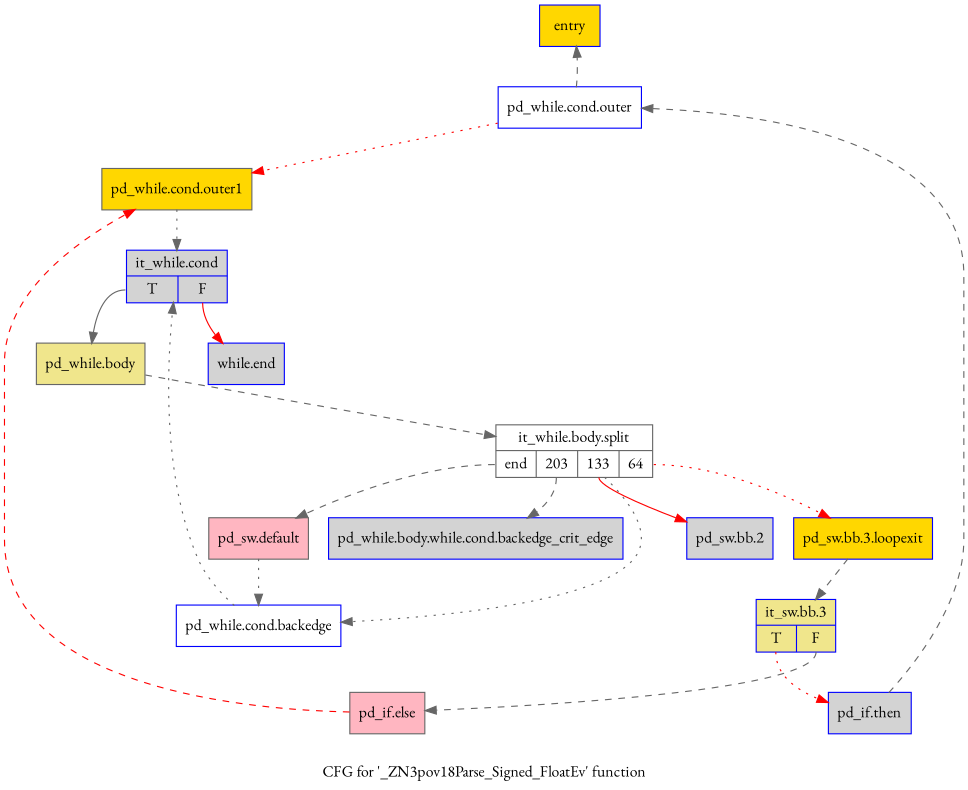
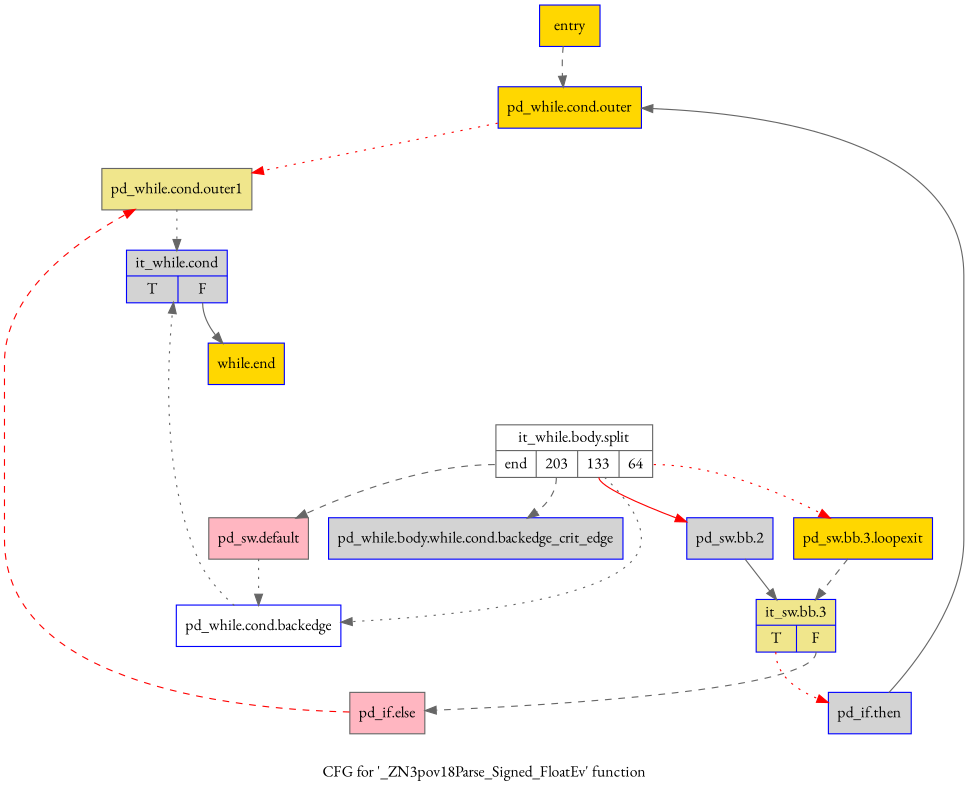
(577, 72) -> (562, 61)
(570, 107) -> (570, 107)
(177, 189) -> (177, 189)
(964, 301) -> (964, 301)
(206, 320) -> (206, 320)
(91, 364) -> none
(246, 364) -> (246, 364)
none -> (757, 575)
